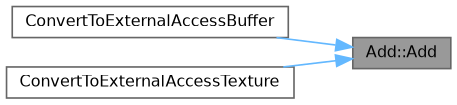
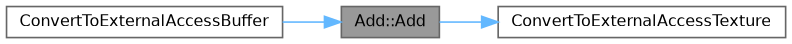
(310, 64) -> (461, 22)
